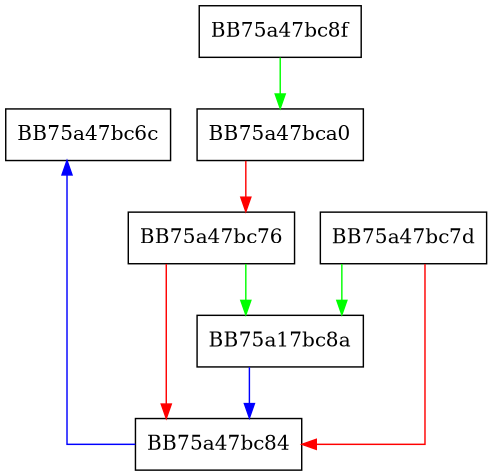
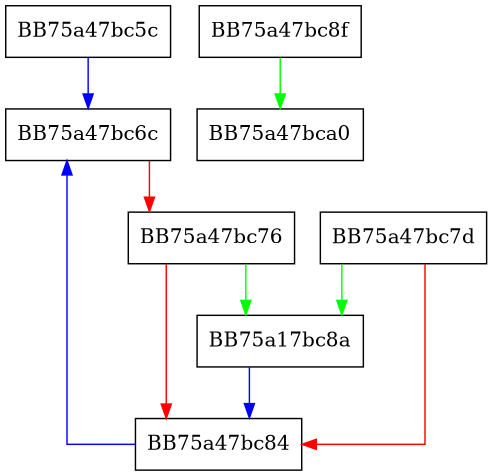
none -> (88, 32)
(246, 179) -> (149, 179)
